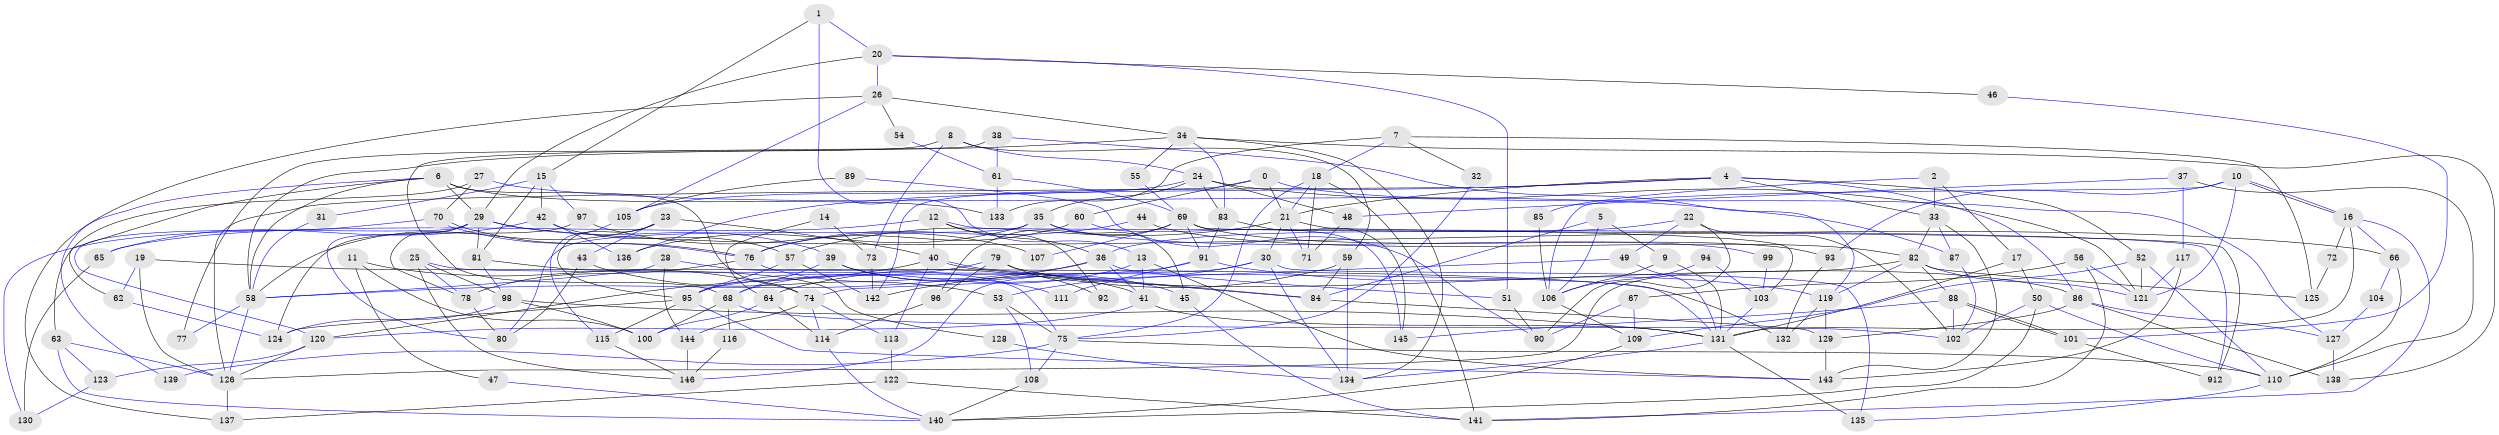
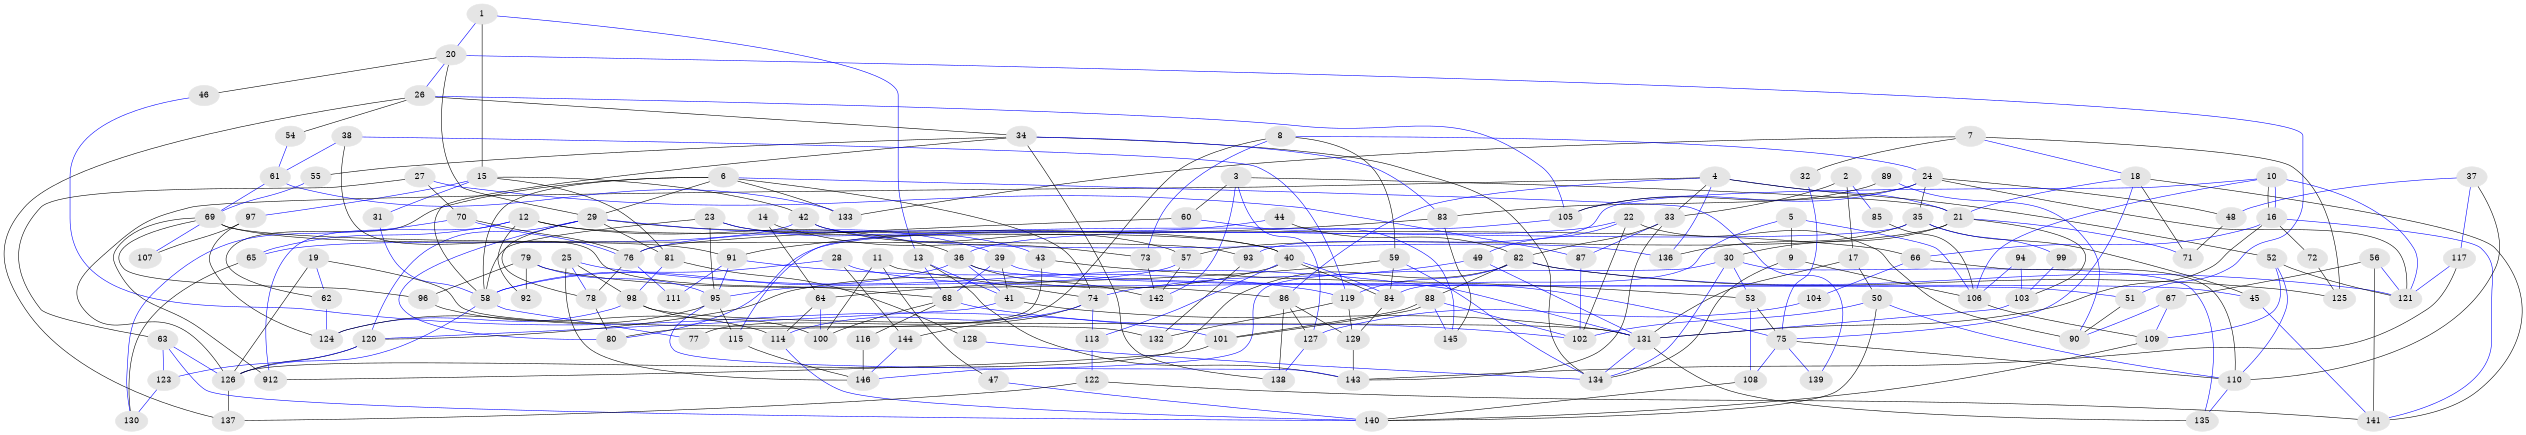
(1265, 177) -> (1236, 177)
(1453, 193) -> (1839, 192)
(1714, 287) -> (1702, 330)
(2199, 319) -> (1298, 320)
